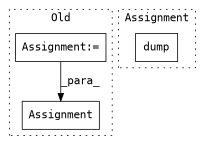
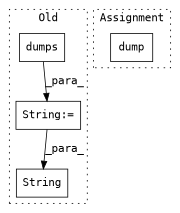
none -> (42, 48)
(61, 48) -> (48, 115)
(61, 115) -> (42, 183)
